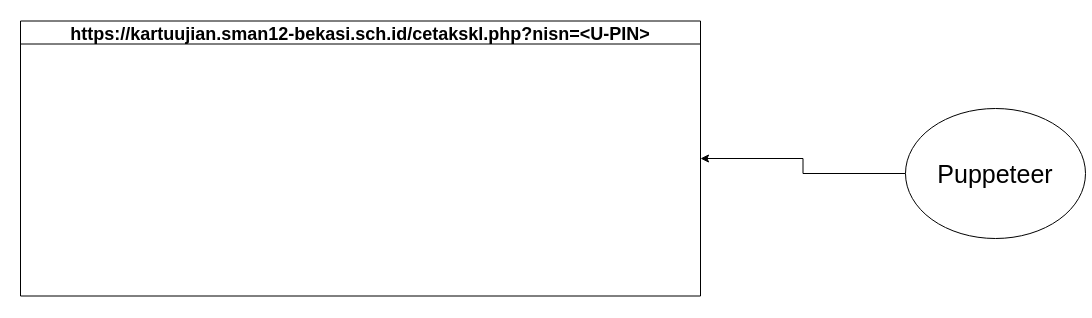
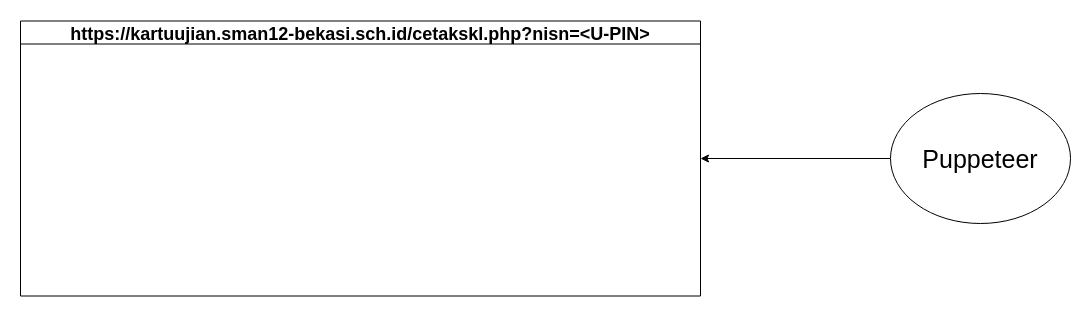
(996, 174) -> (981, 159)
